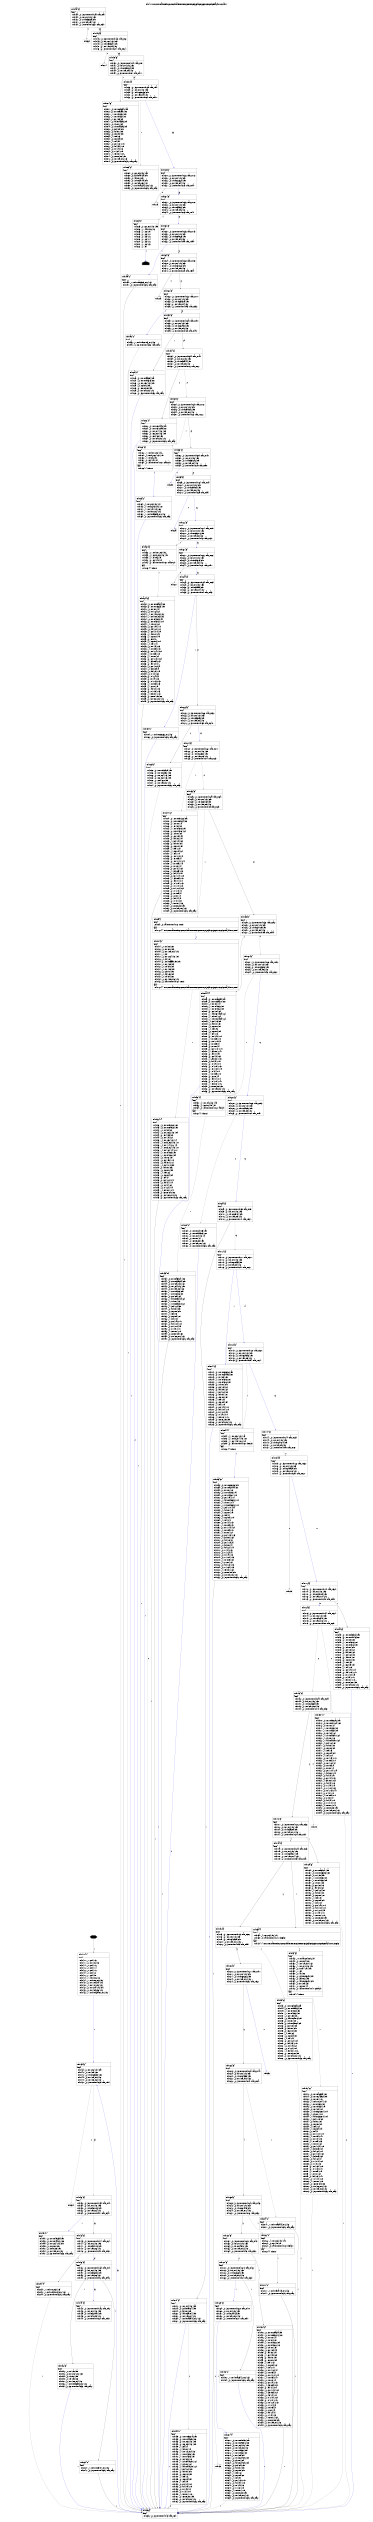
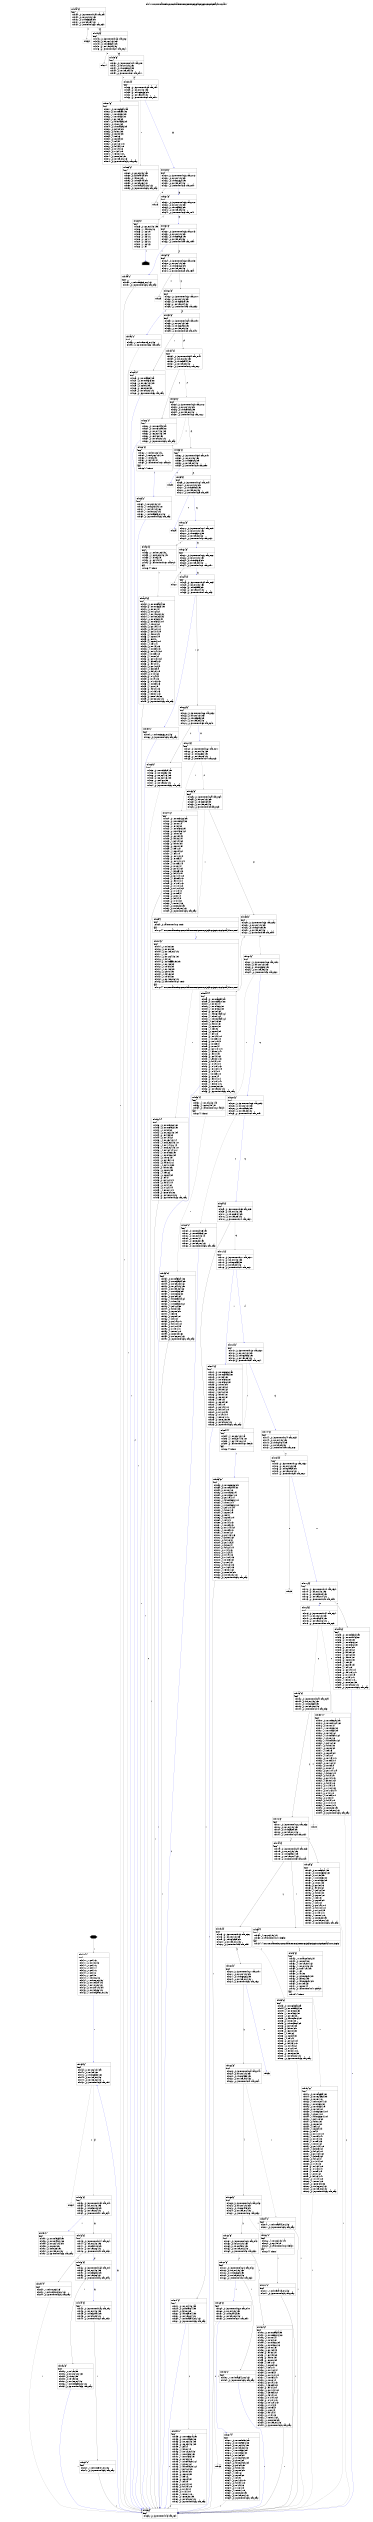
(112, 2369) -> (96, 2390)
